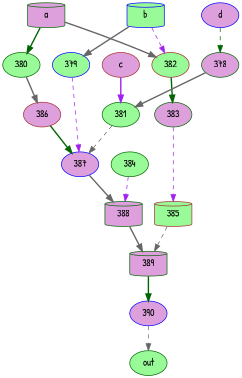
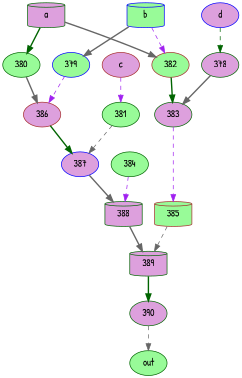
(121, 86) -> (121, 86)
(177, 87) -> (199, 87)
(75, 111) -> (59, 87)
(148, 313) -> (148, 313)
